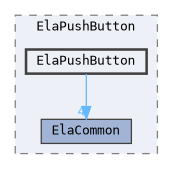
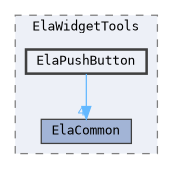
(86, 27) -> (86, 27)
